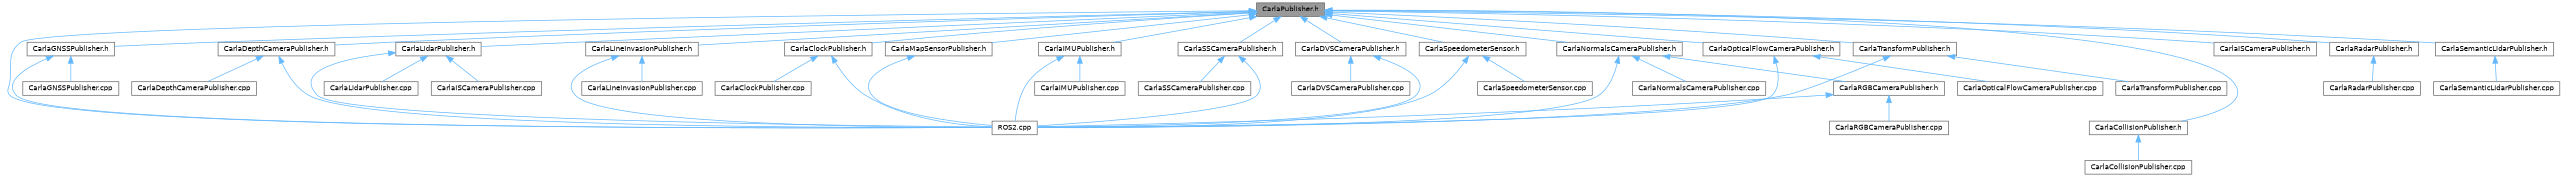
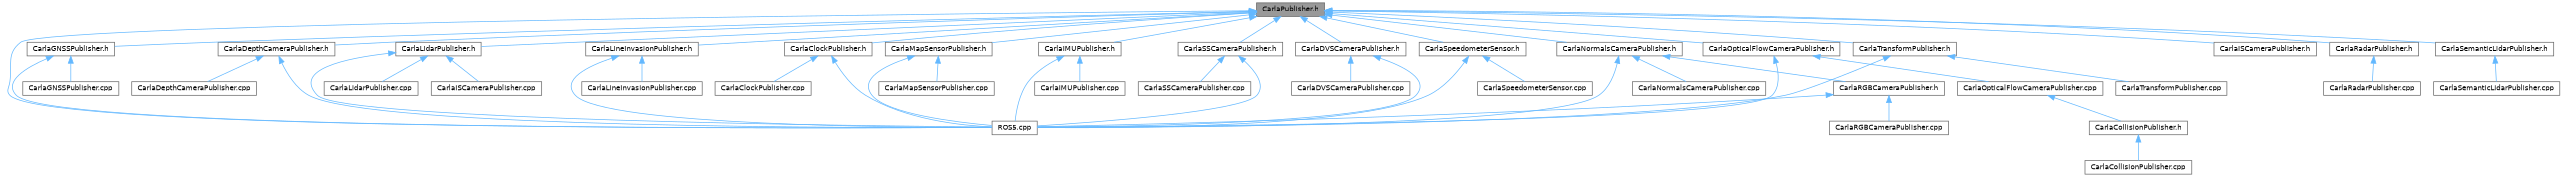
(2071, 39) -> (2088, 109)
none -> (937, 89)
(1015, 128) -> (1015, 128)
